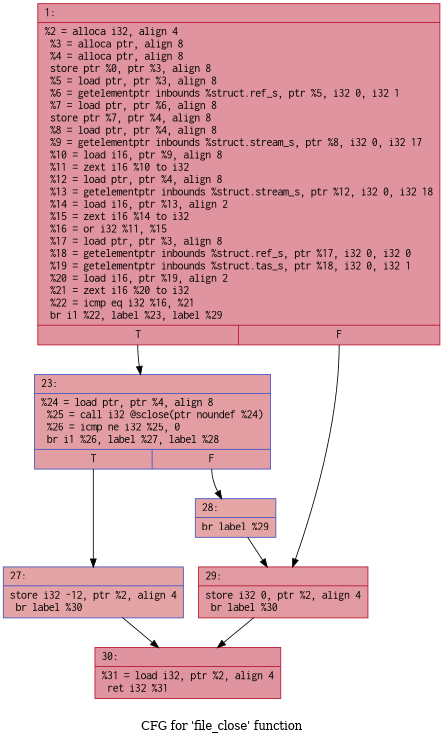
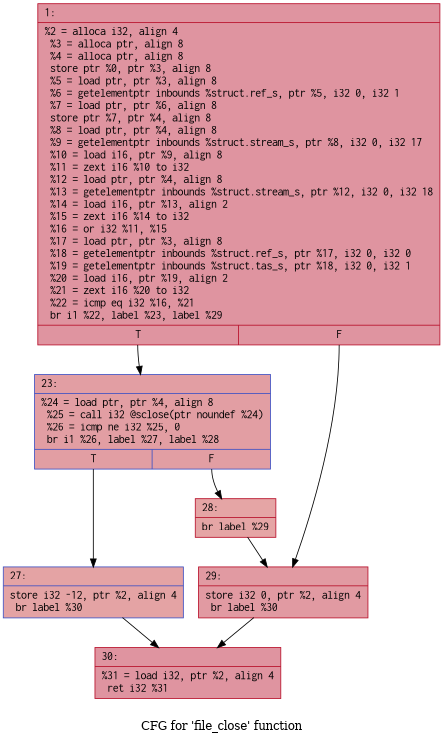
(236, 518) -> (236, 518)
